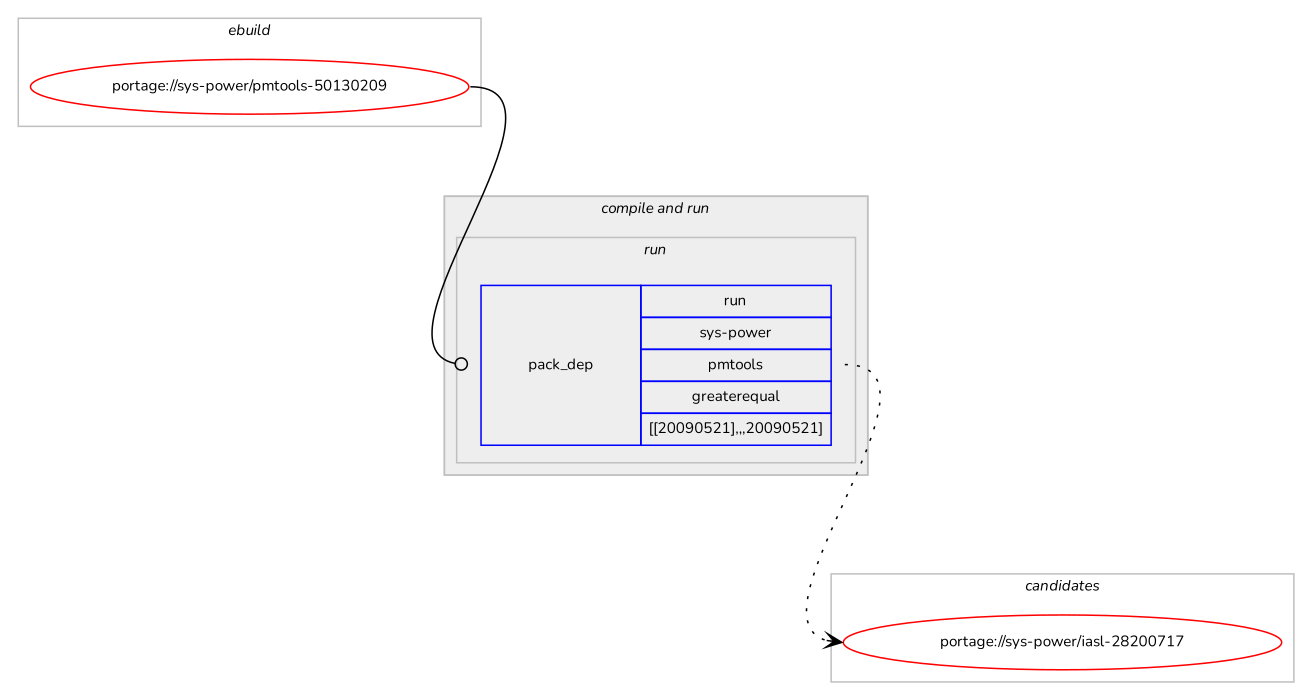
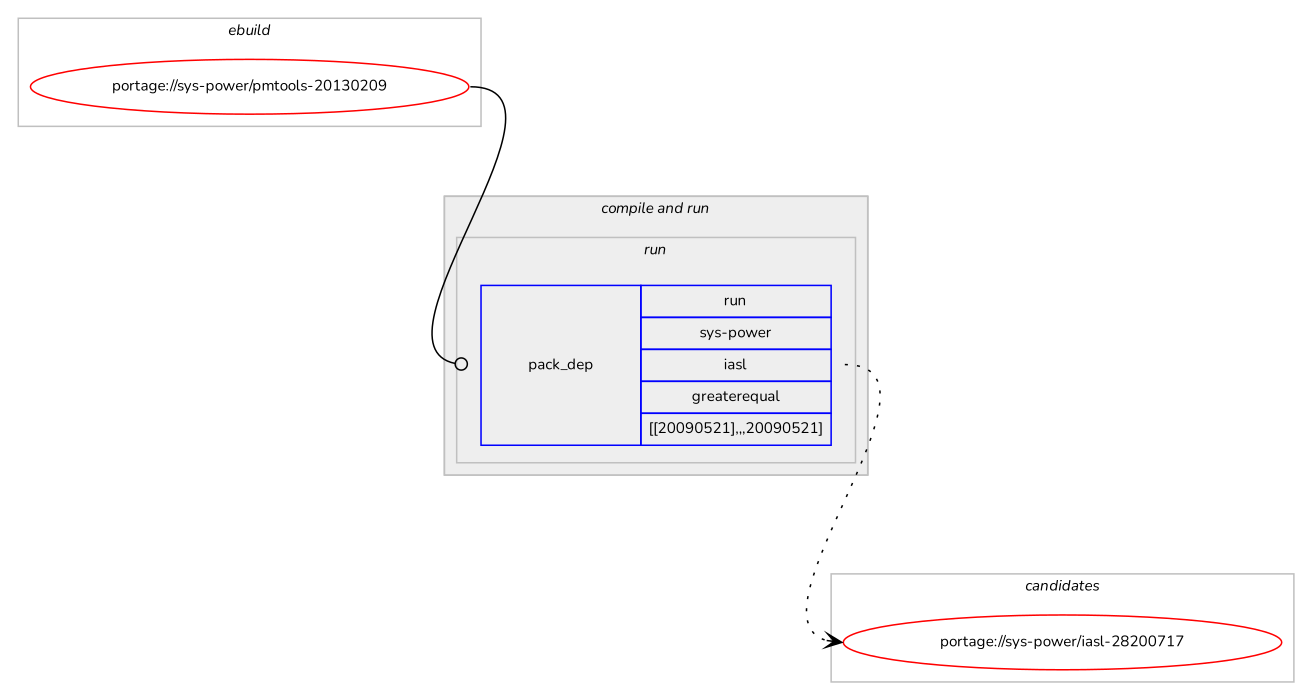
(250, 87) -> (250, 87)
(736, 365) -> (736, 365)
